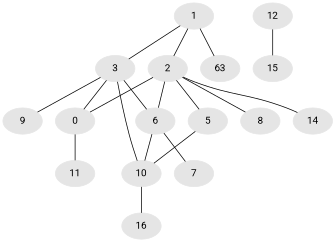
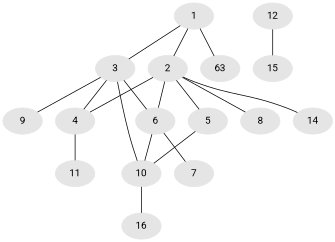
(75, 121) -> (75, 121)
